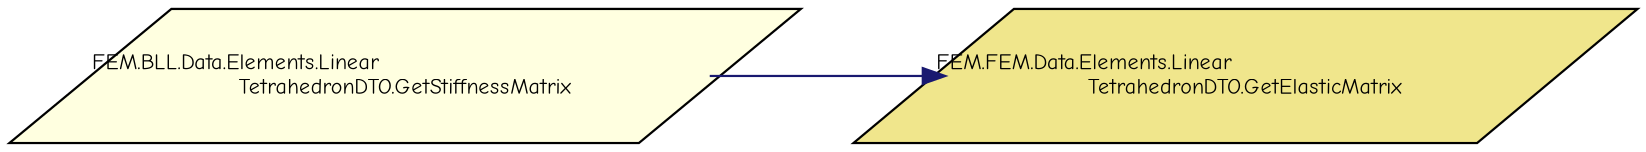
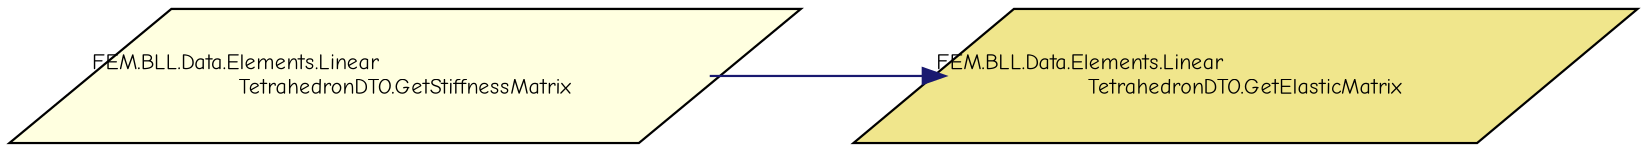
(1246, 76) -> (1246, 76)
